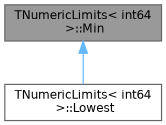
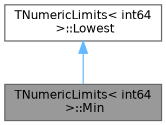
(83, 69) -> (83, 69)
